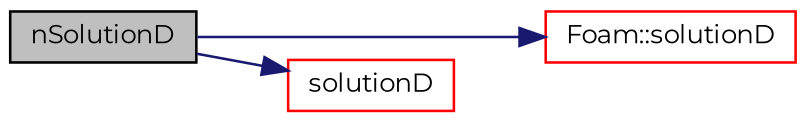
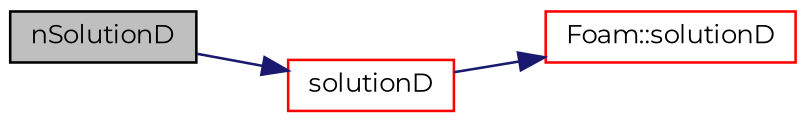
(358, 37) -> (487, 67)
